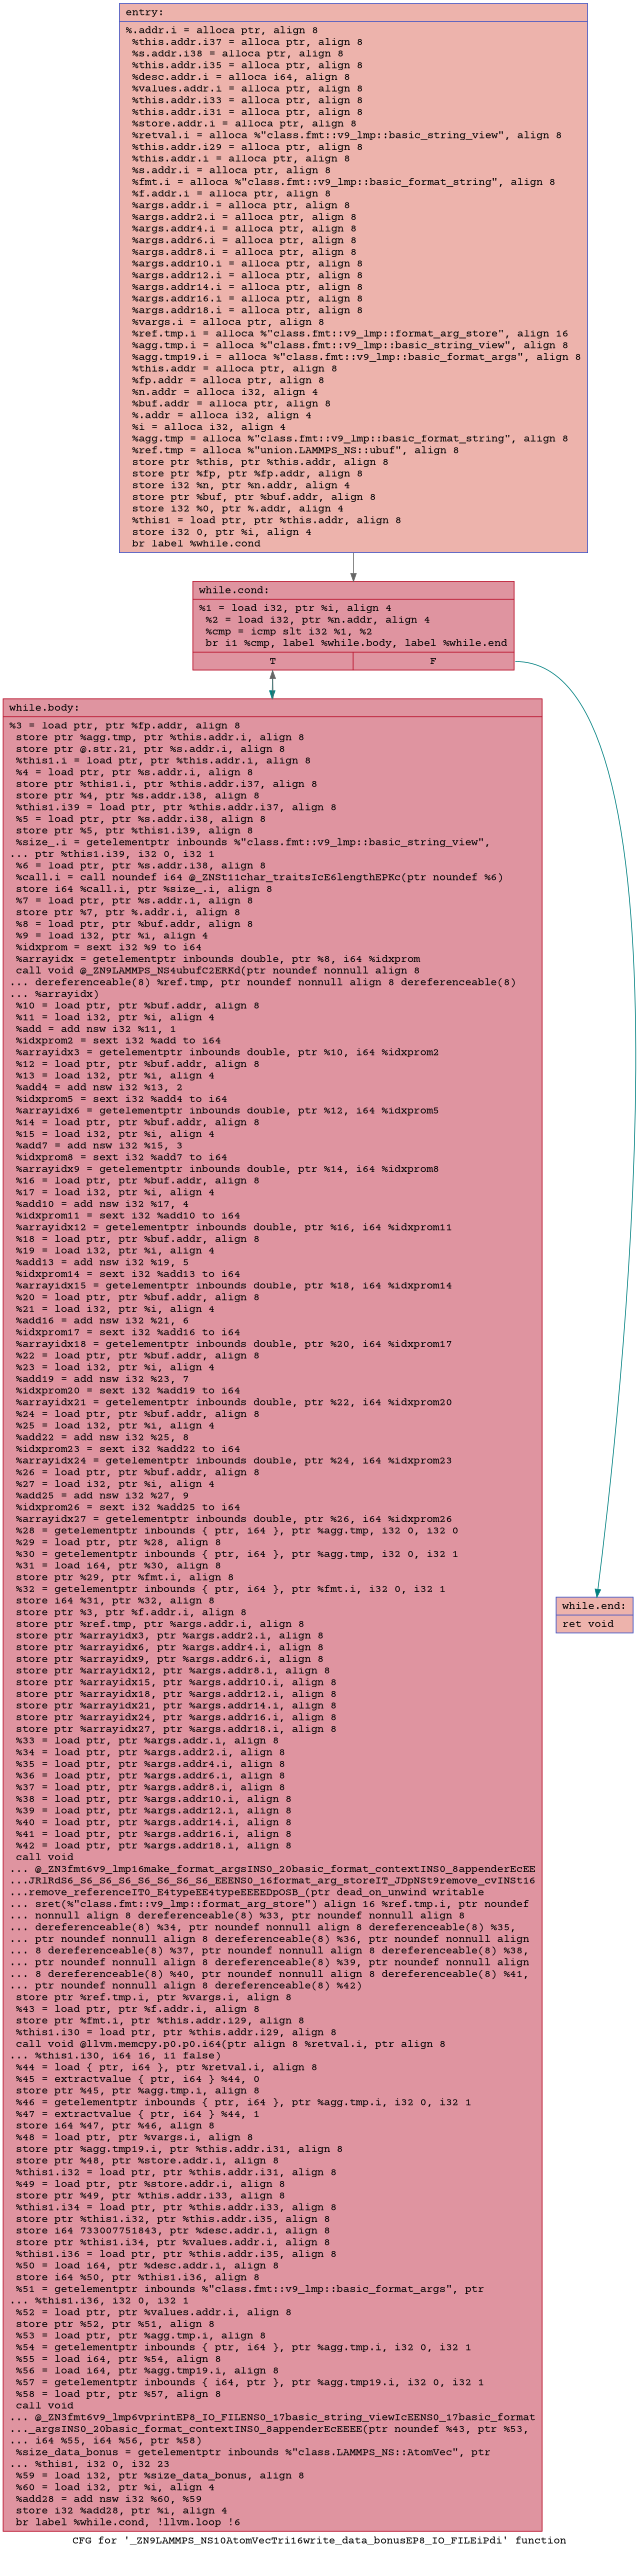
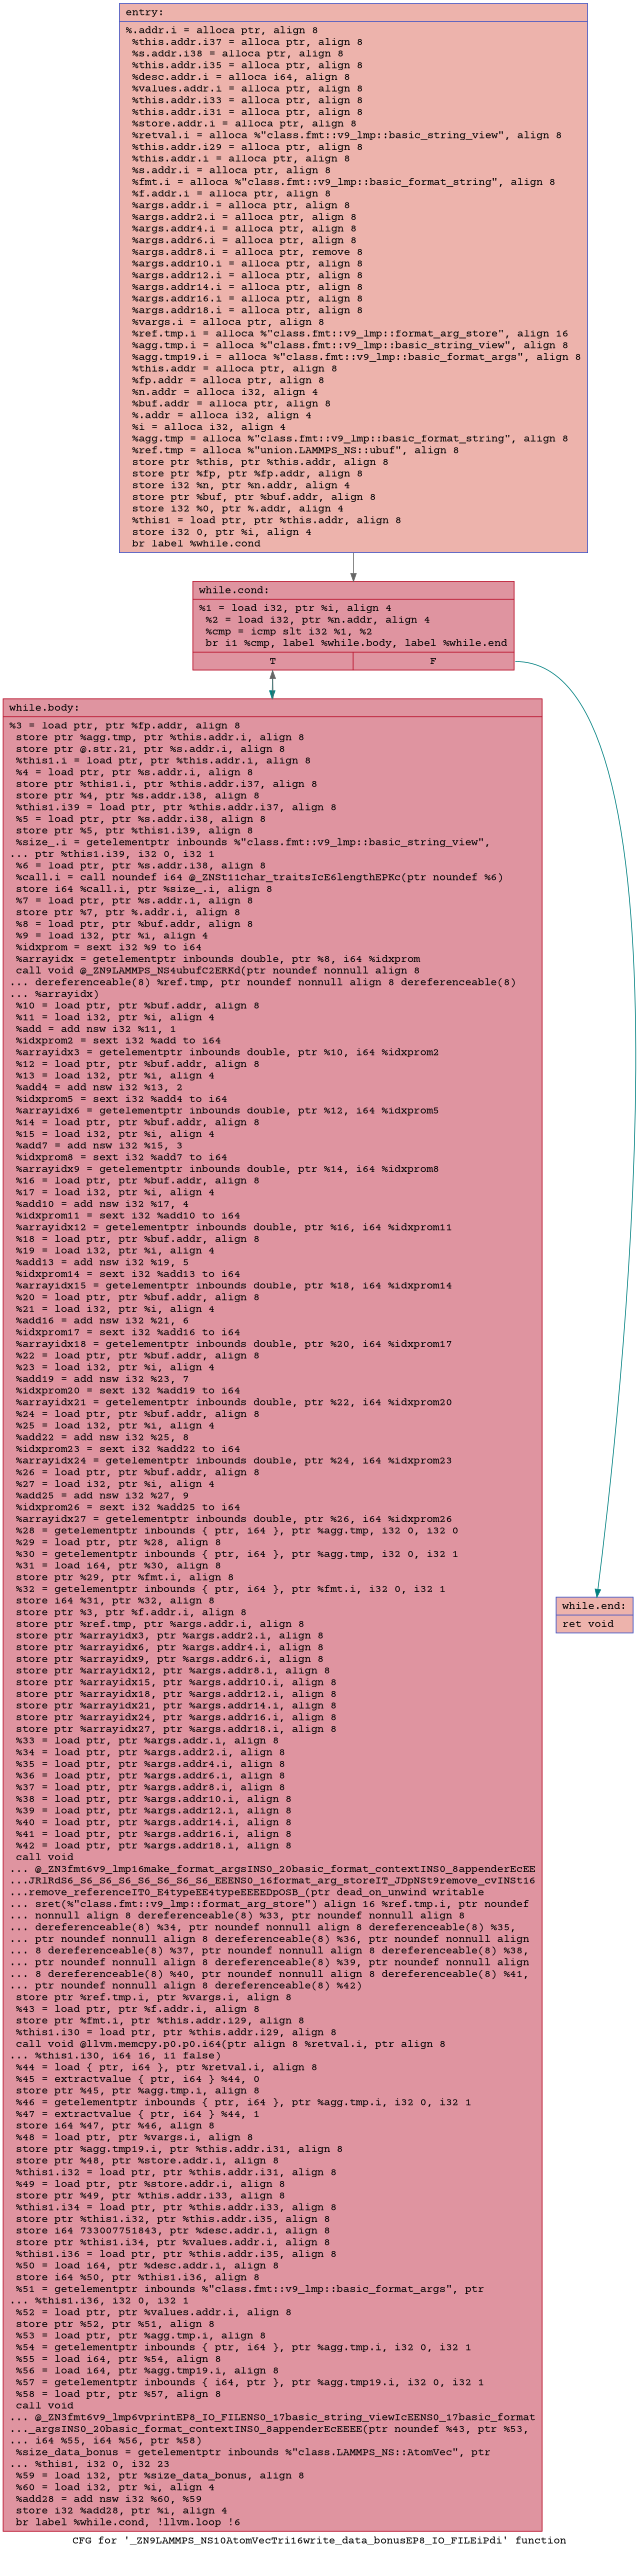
(242, 252) -> (245, 252)
